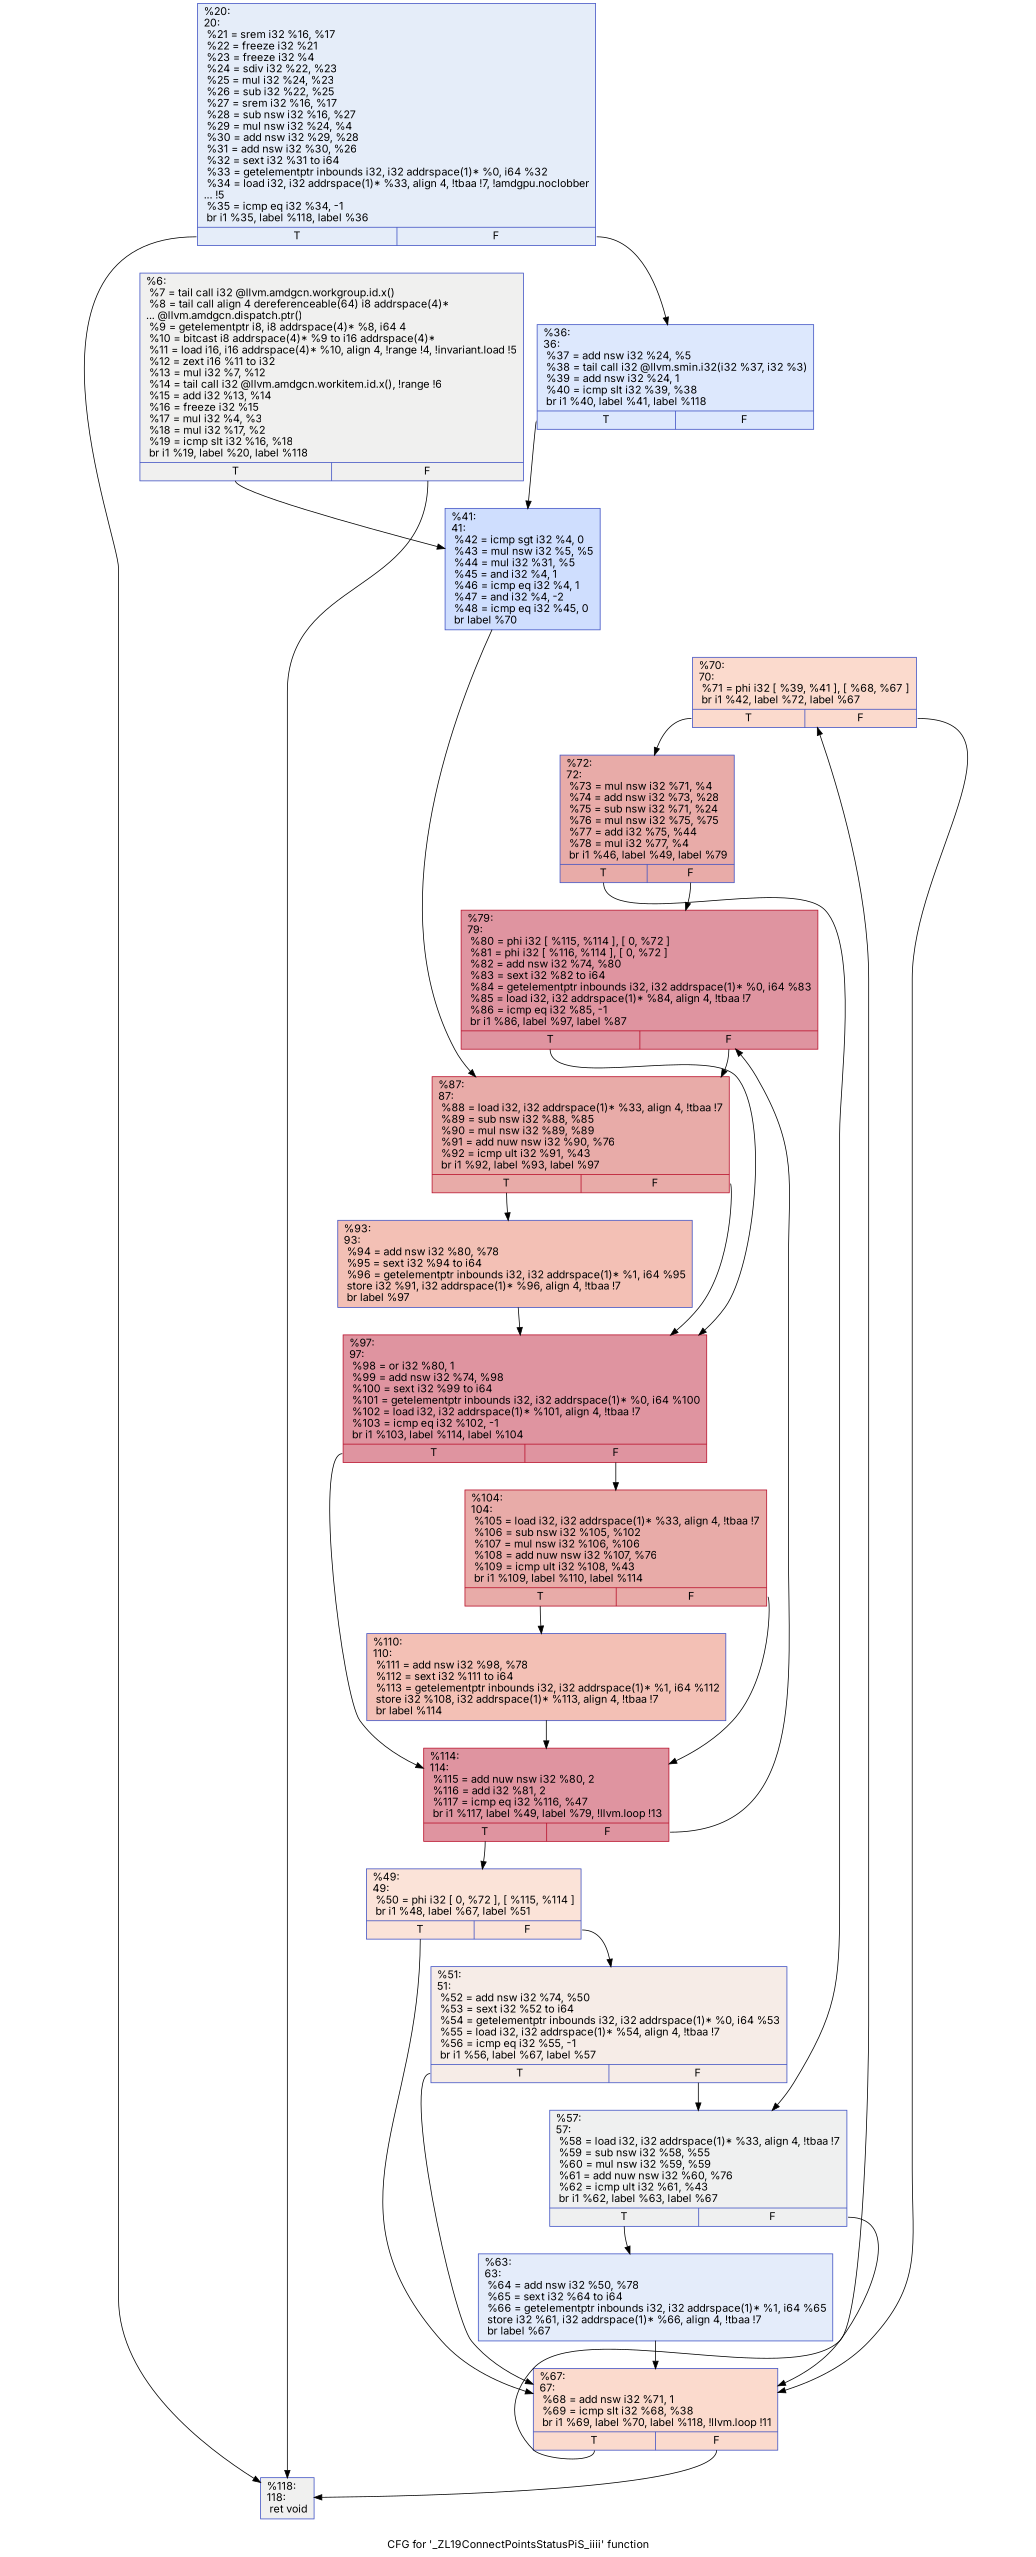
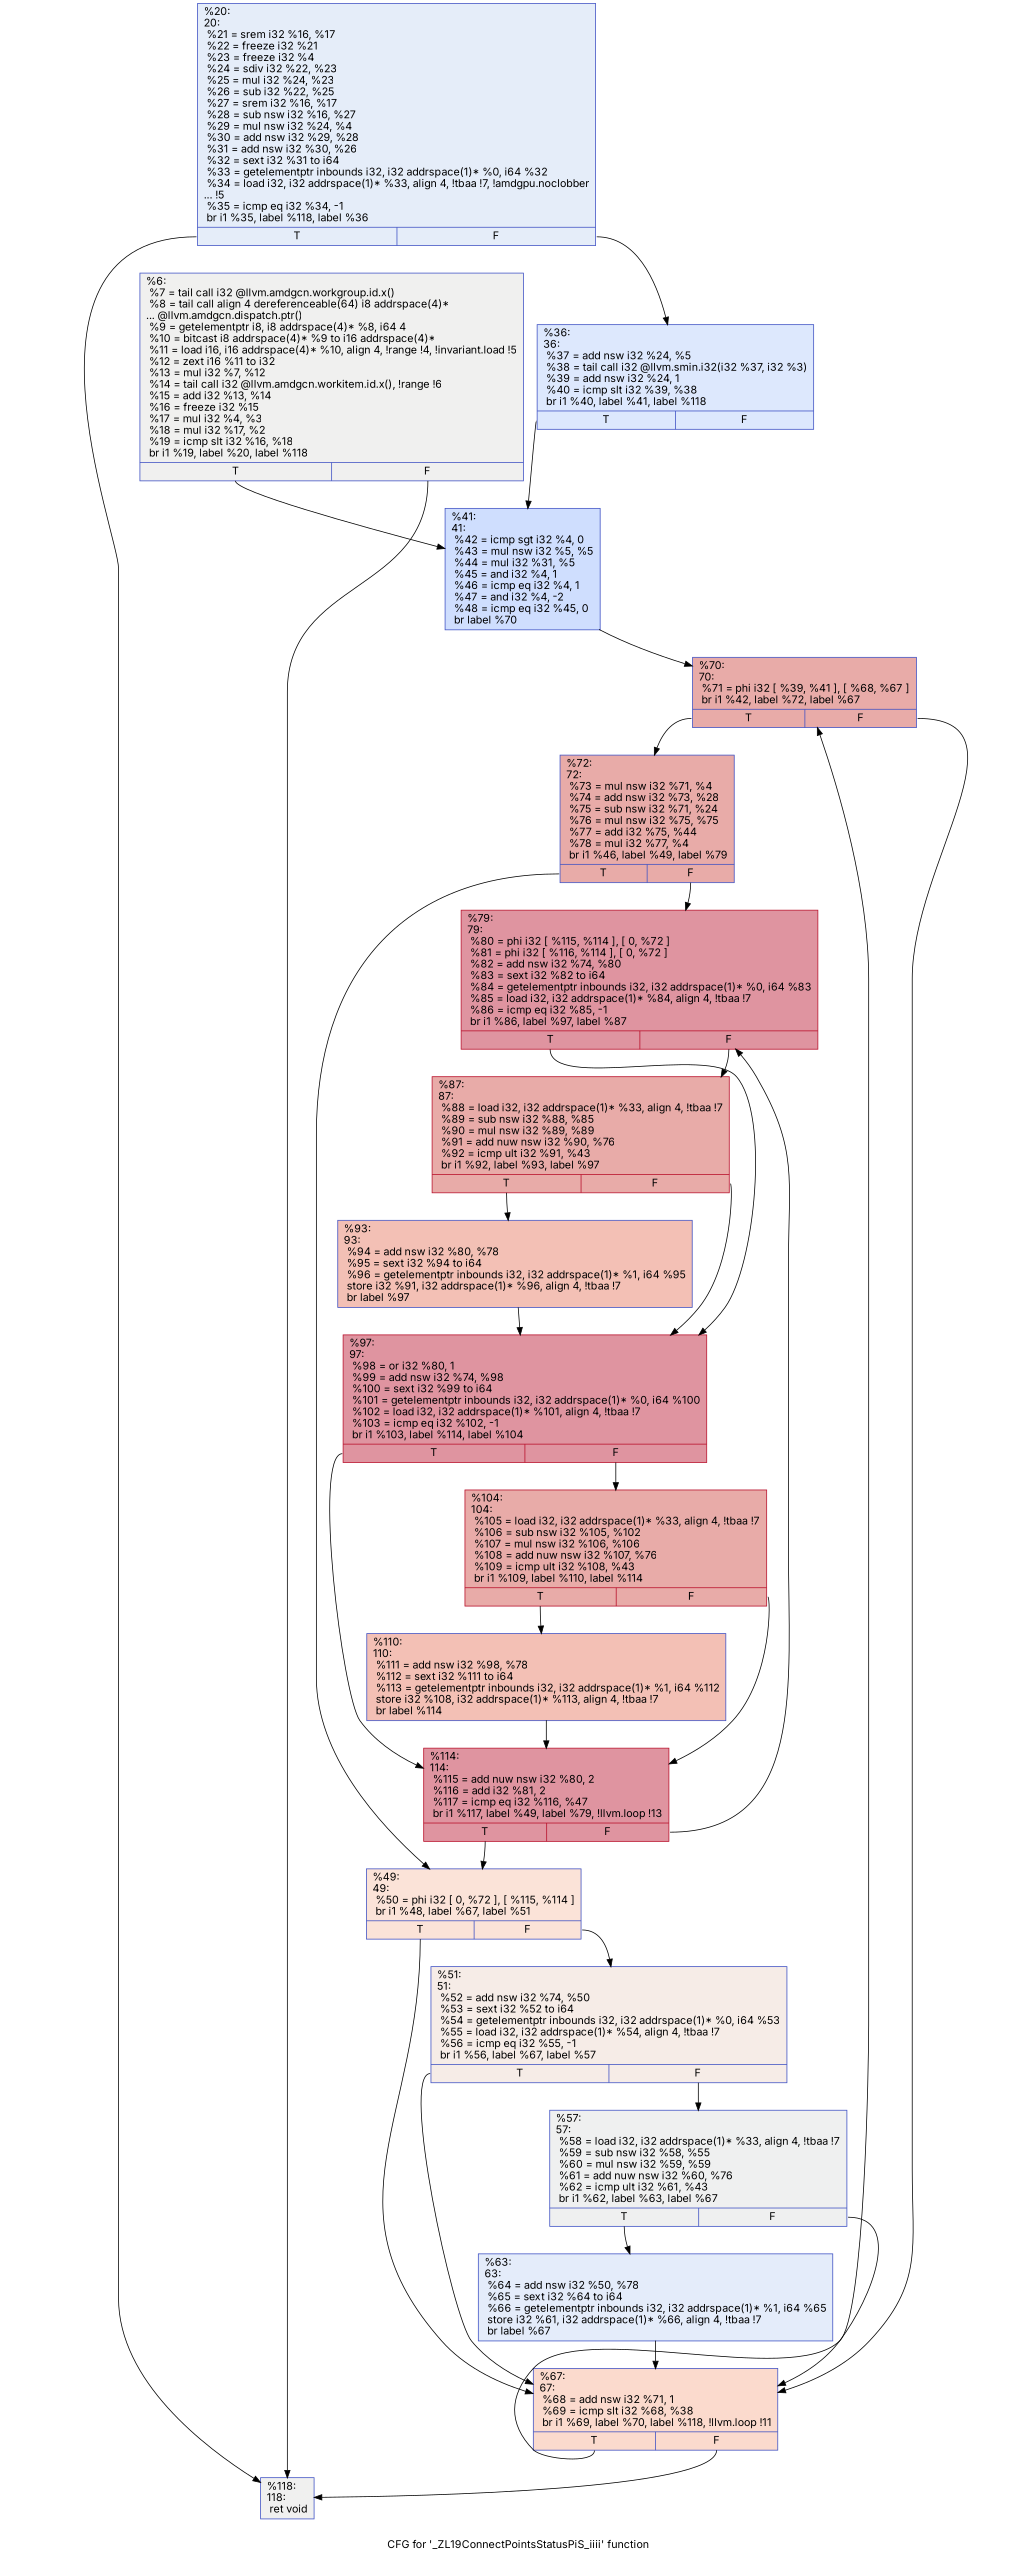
(805, 692) -> (805, 692)
(427, 850) -> (641, 648)
(840, 1396) -> (316, 1315)
